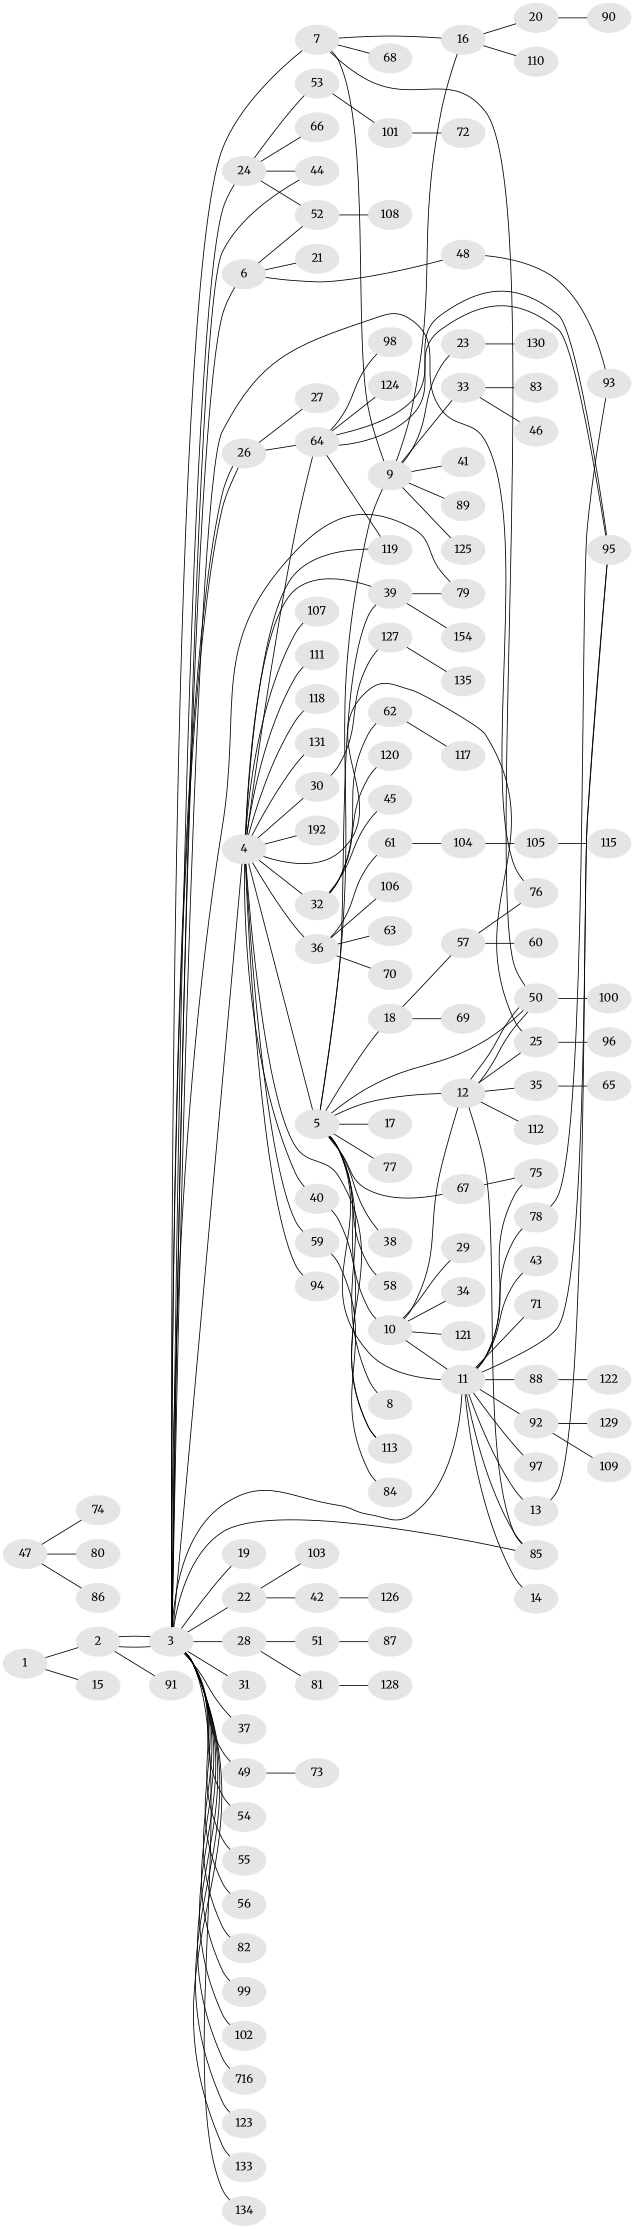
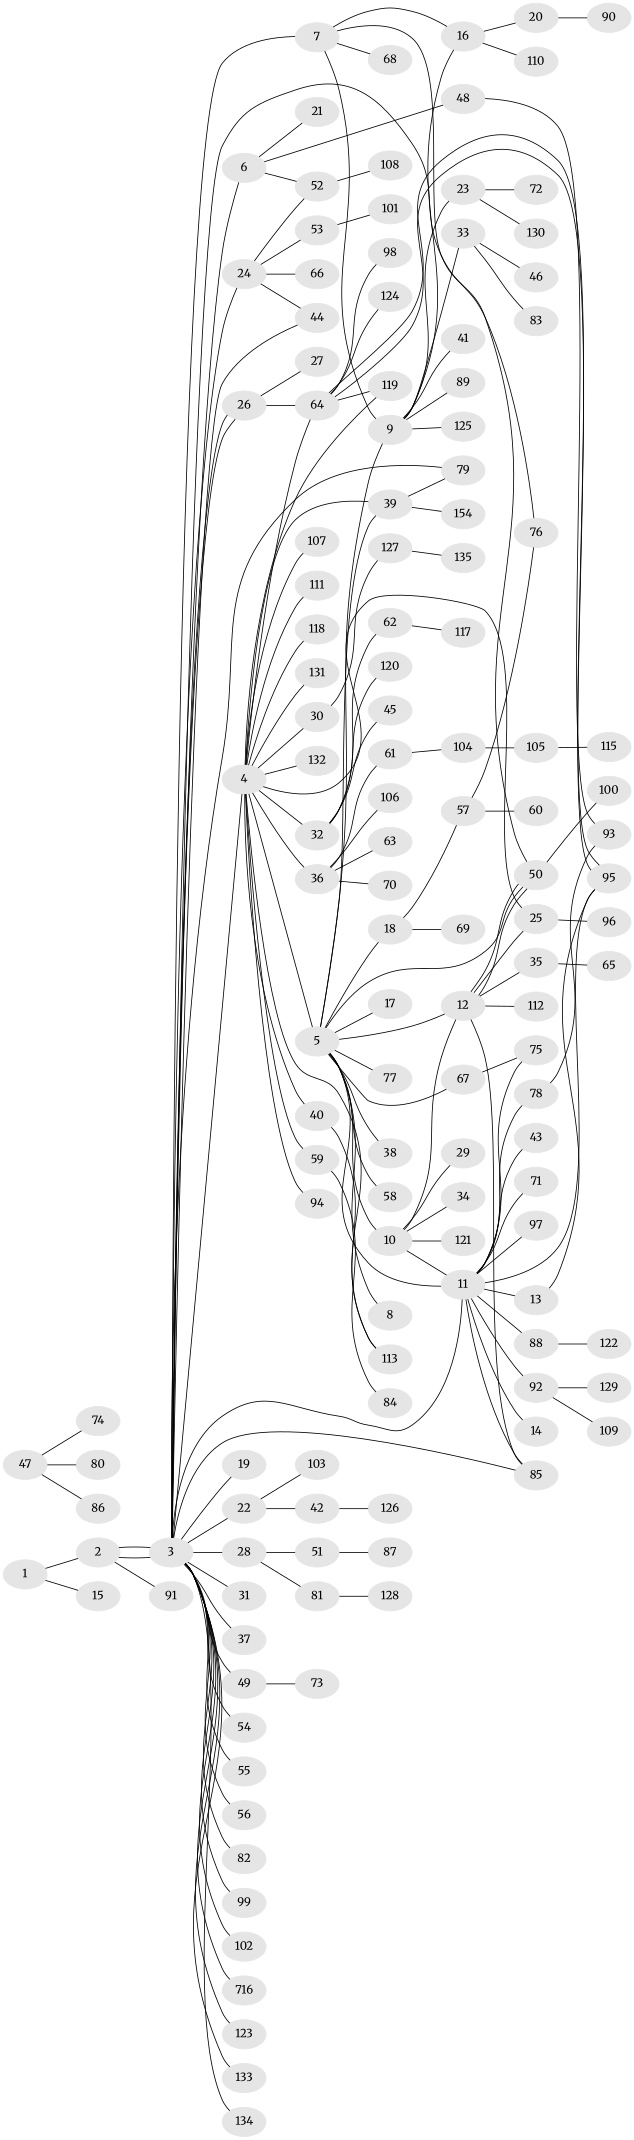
(427, 133) -> (500, 190)
(317, 831) -> (317, 761)
